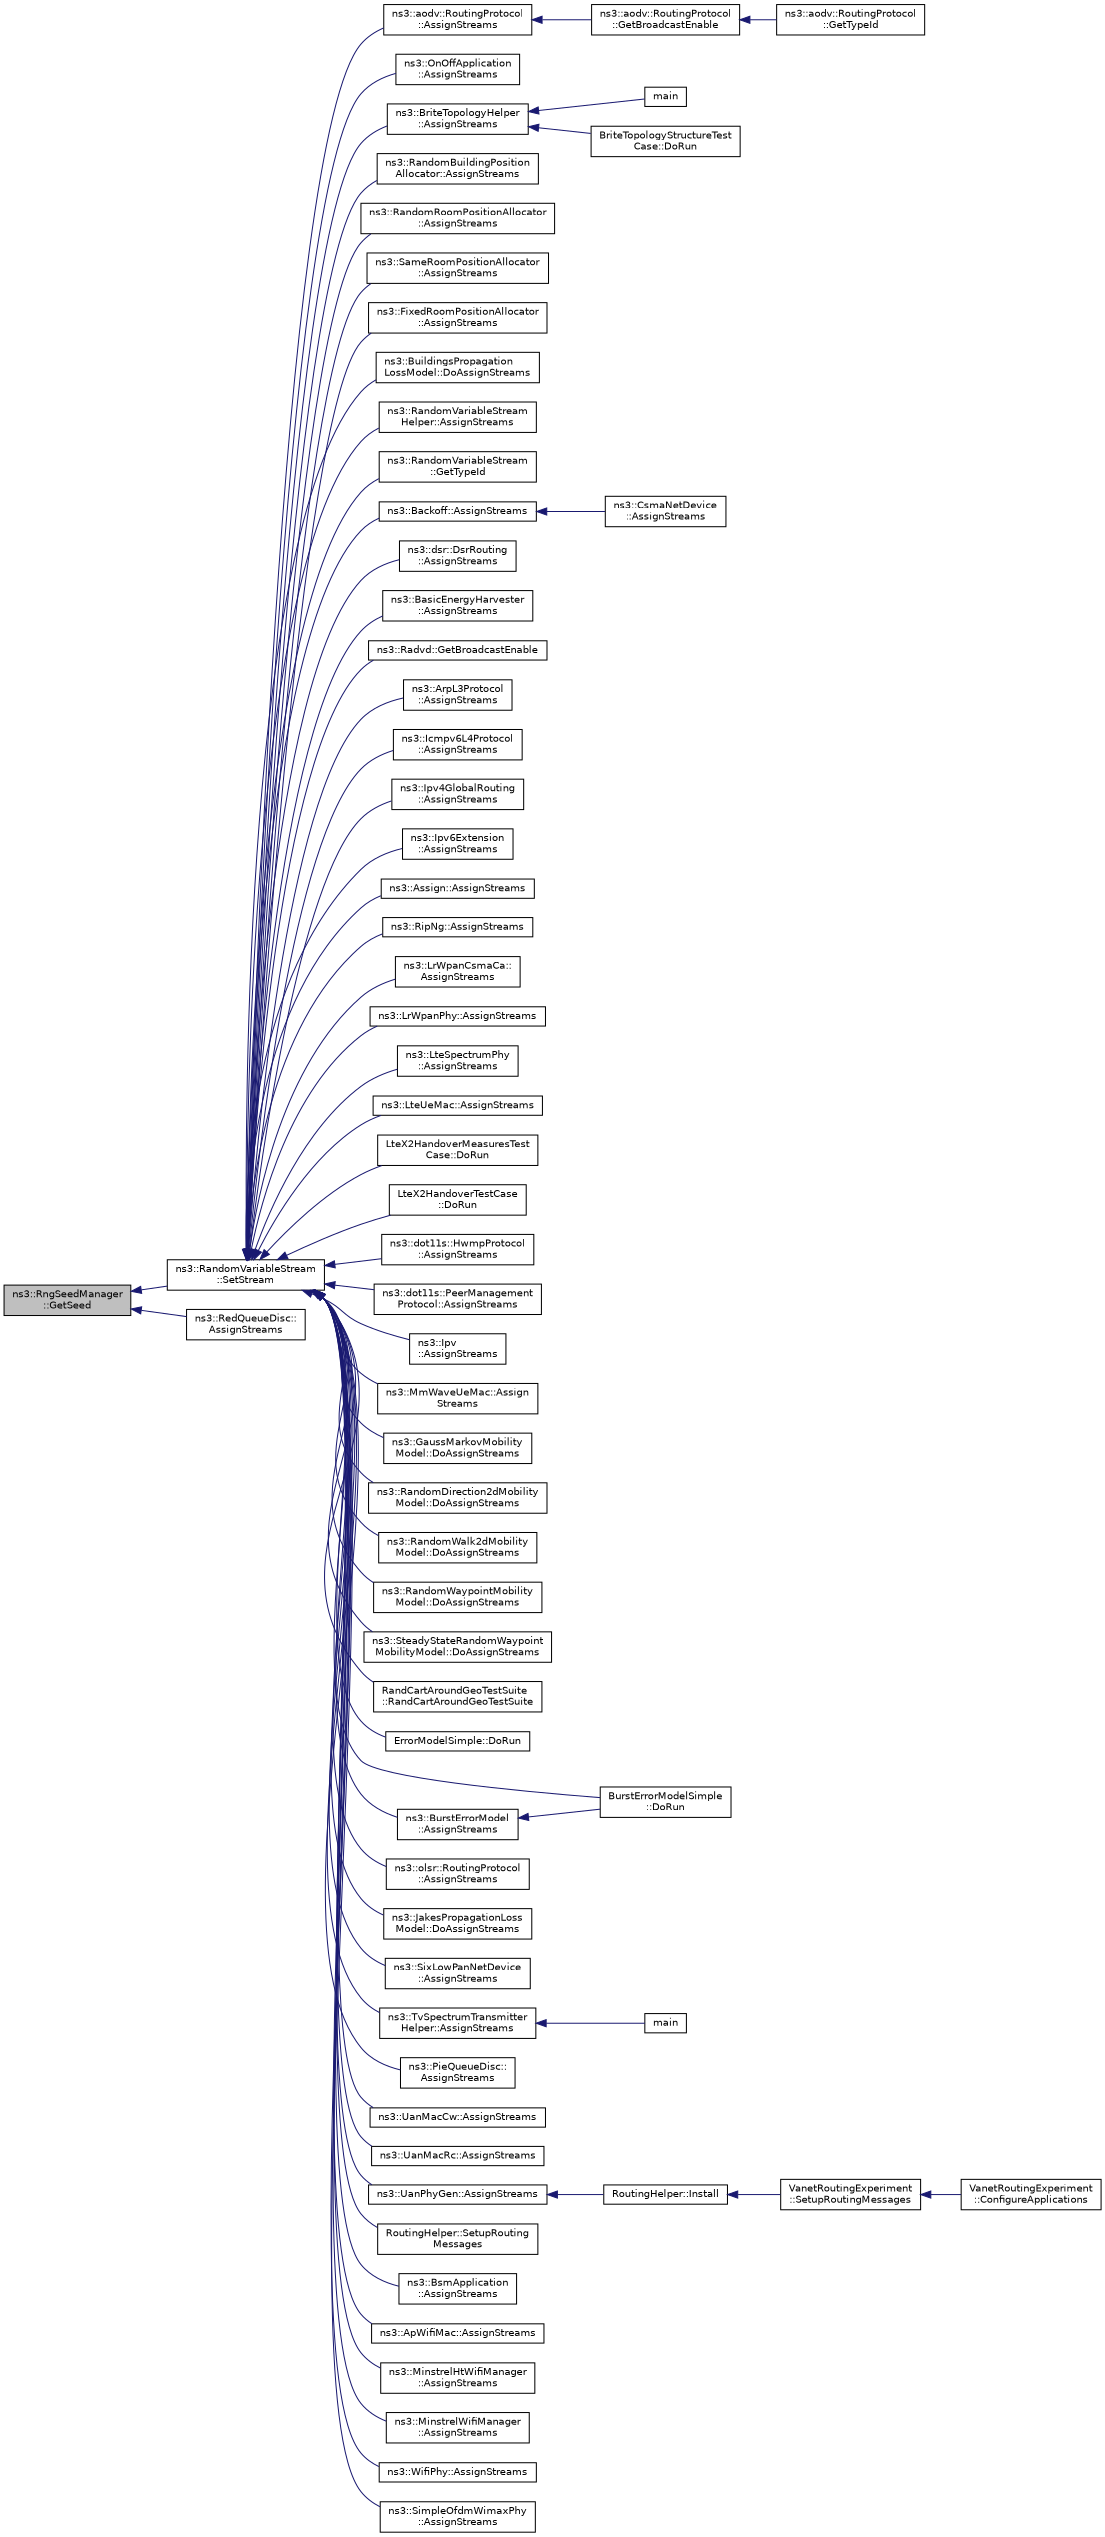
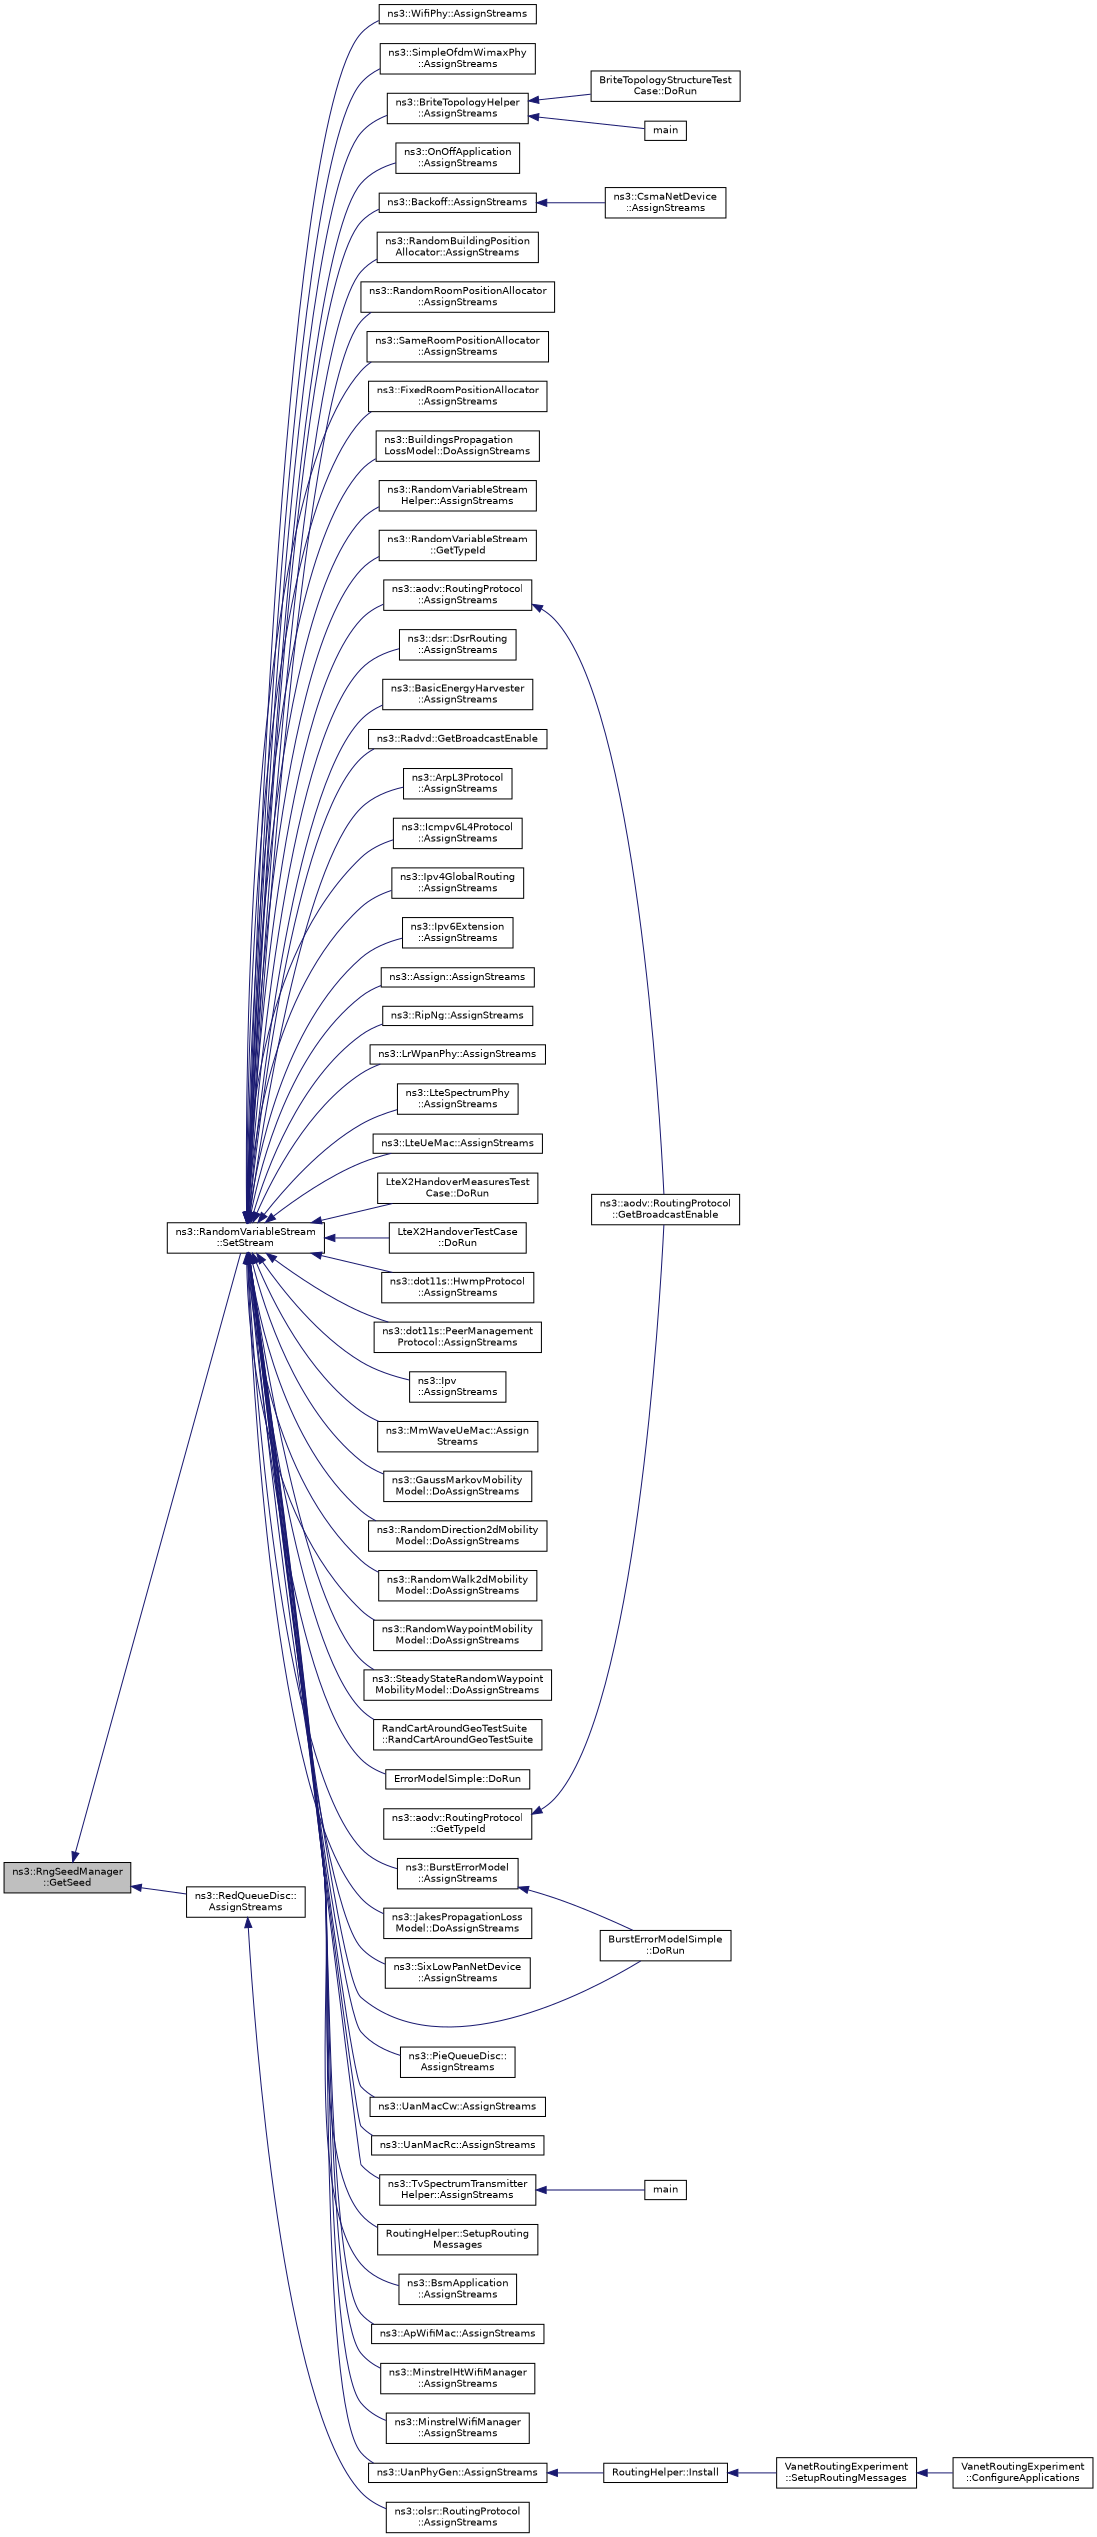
(763, 20) -> (635, 1527)
(458, 972) -> none
(341, 1588) -> (280, 2232)
